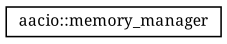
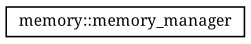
(114, 22) -> (125, 22)
